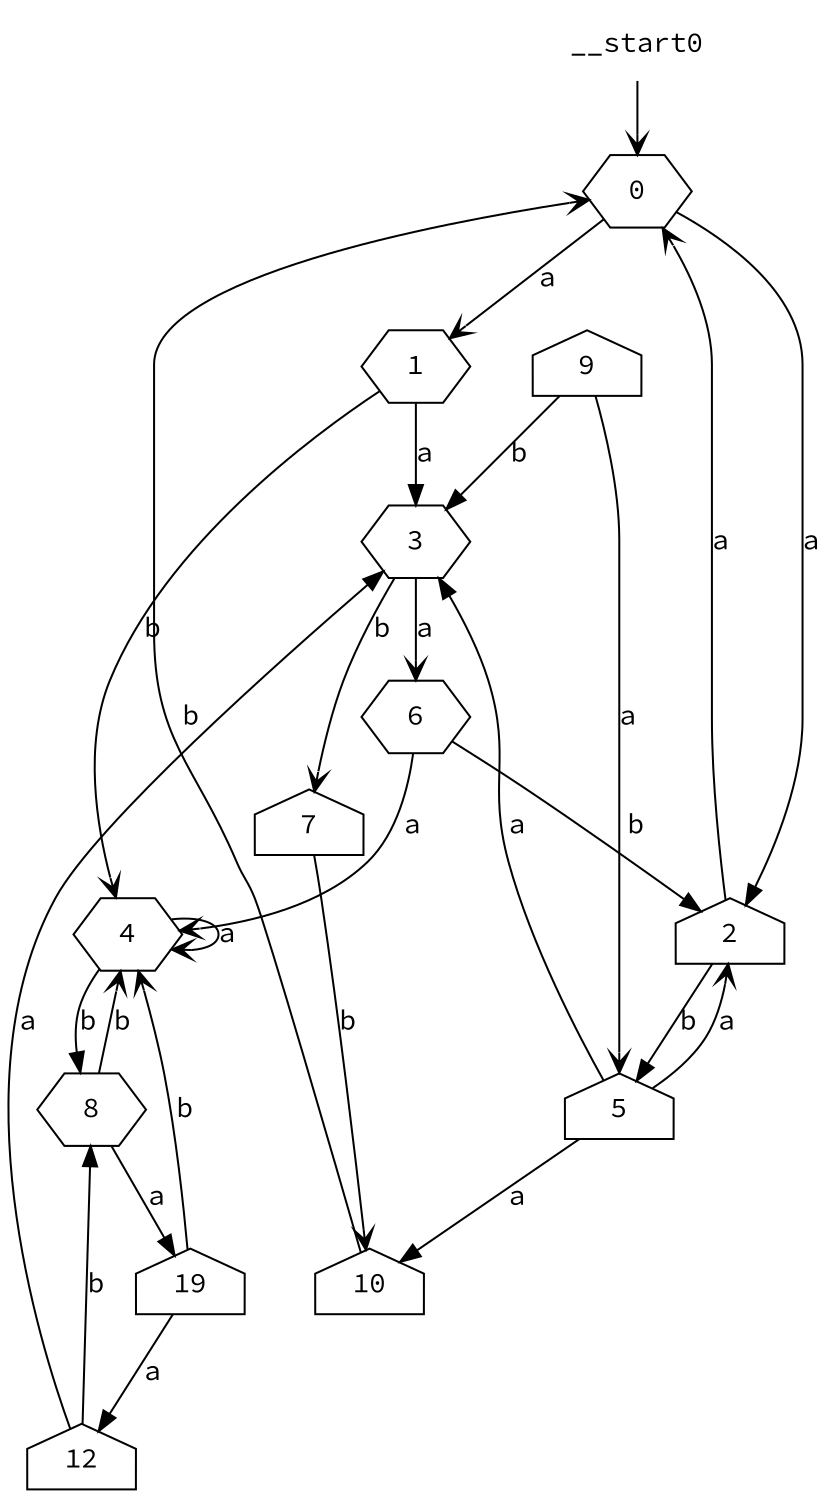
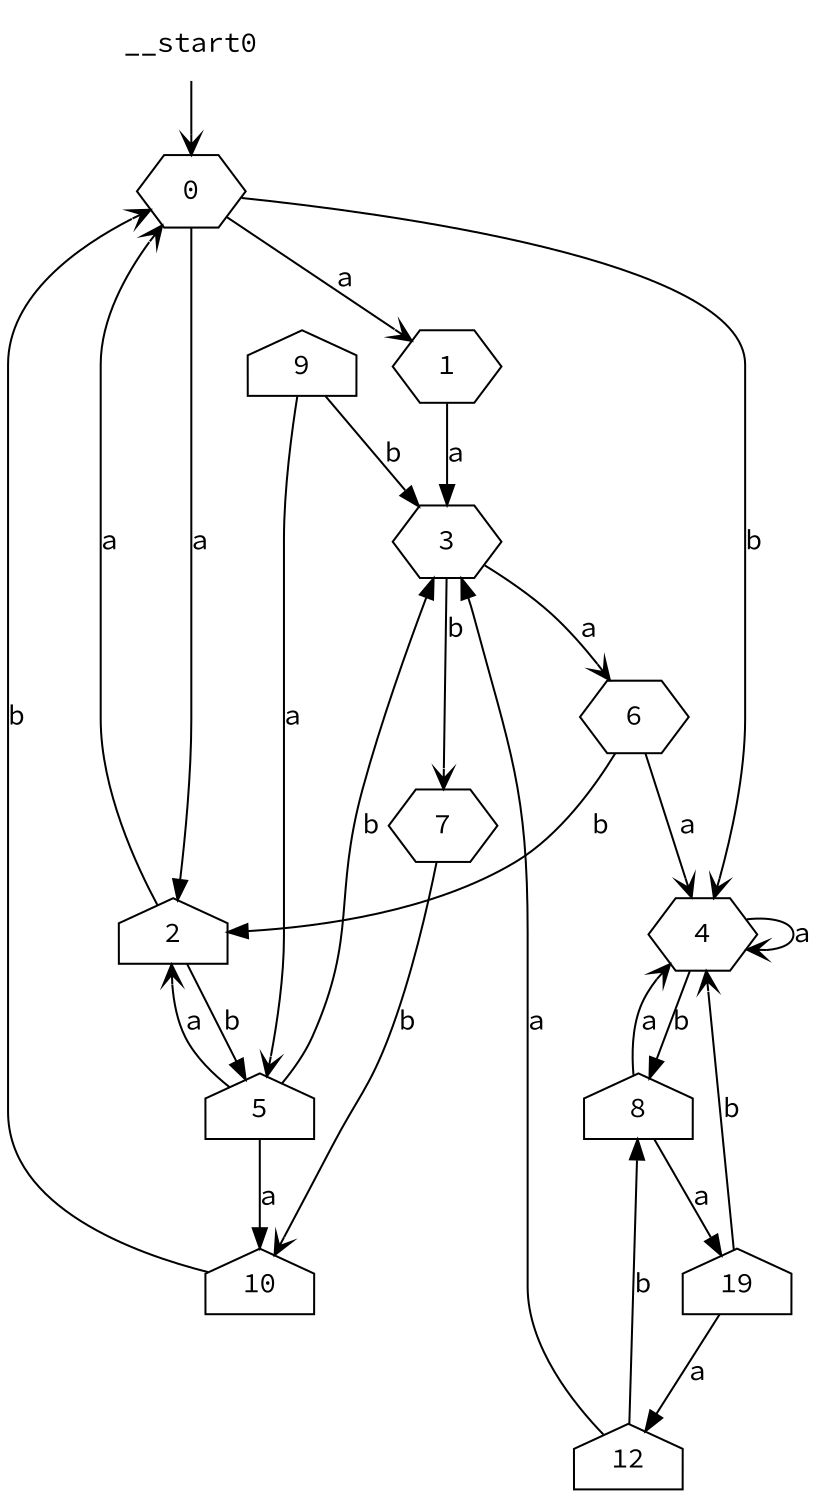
(168, 581) -> (738, 349)
(309, 826) -> (443, 826)
(518, 826) -> (372, 826)
(123, 1022) -> (649, 1022)
(92, 1110) -> (638, 1110)
